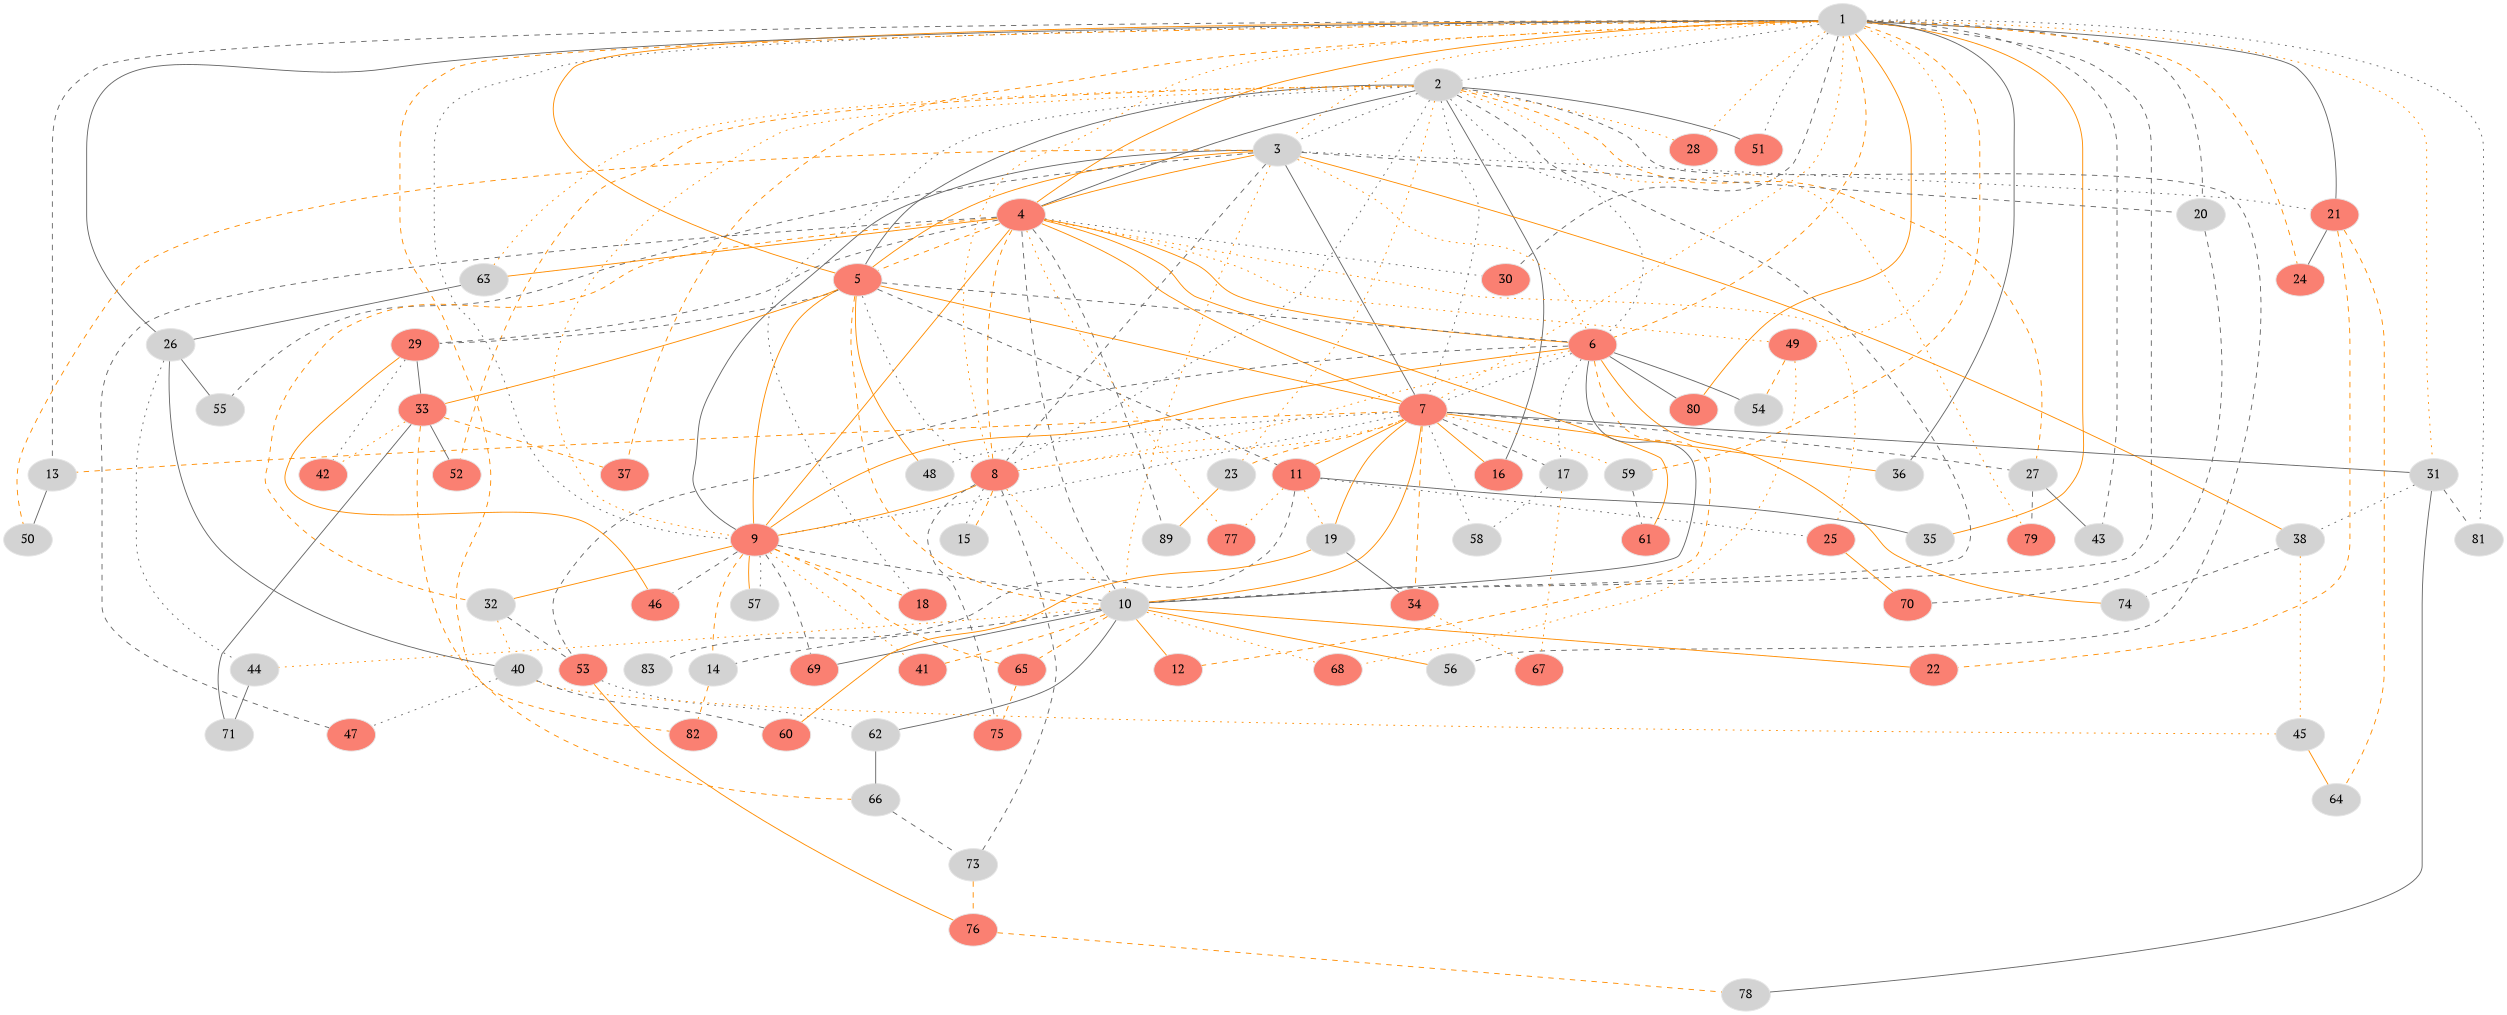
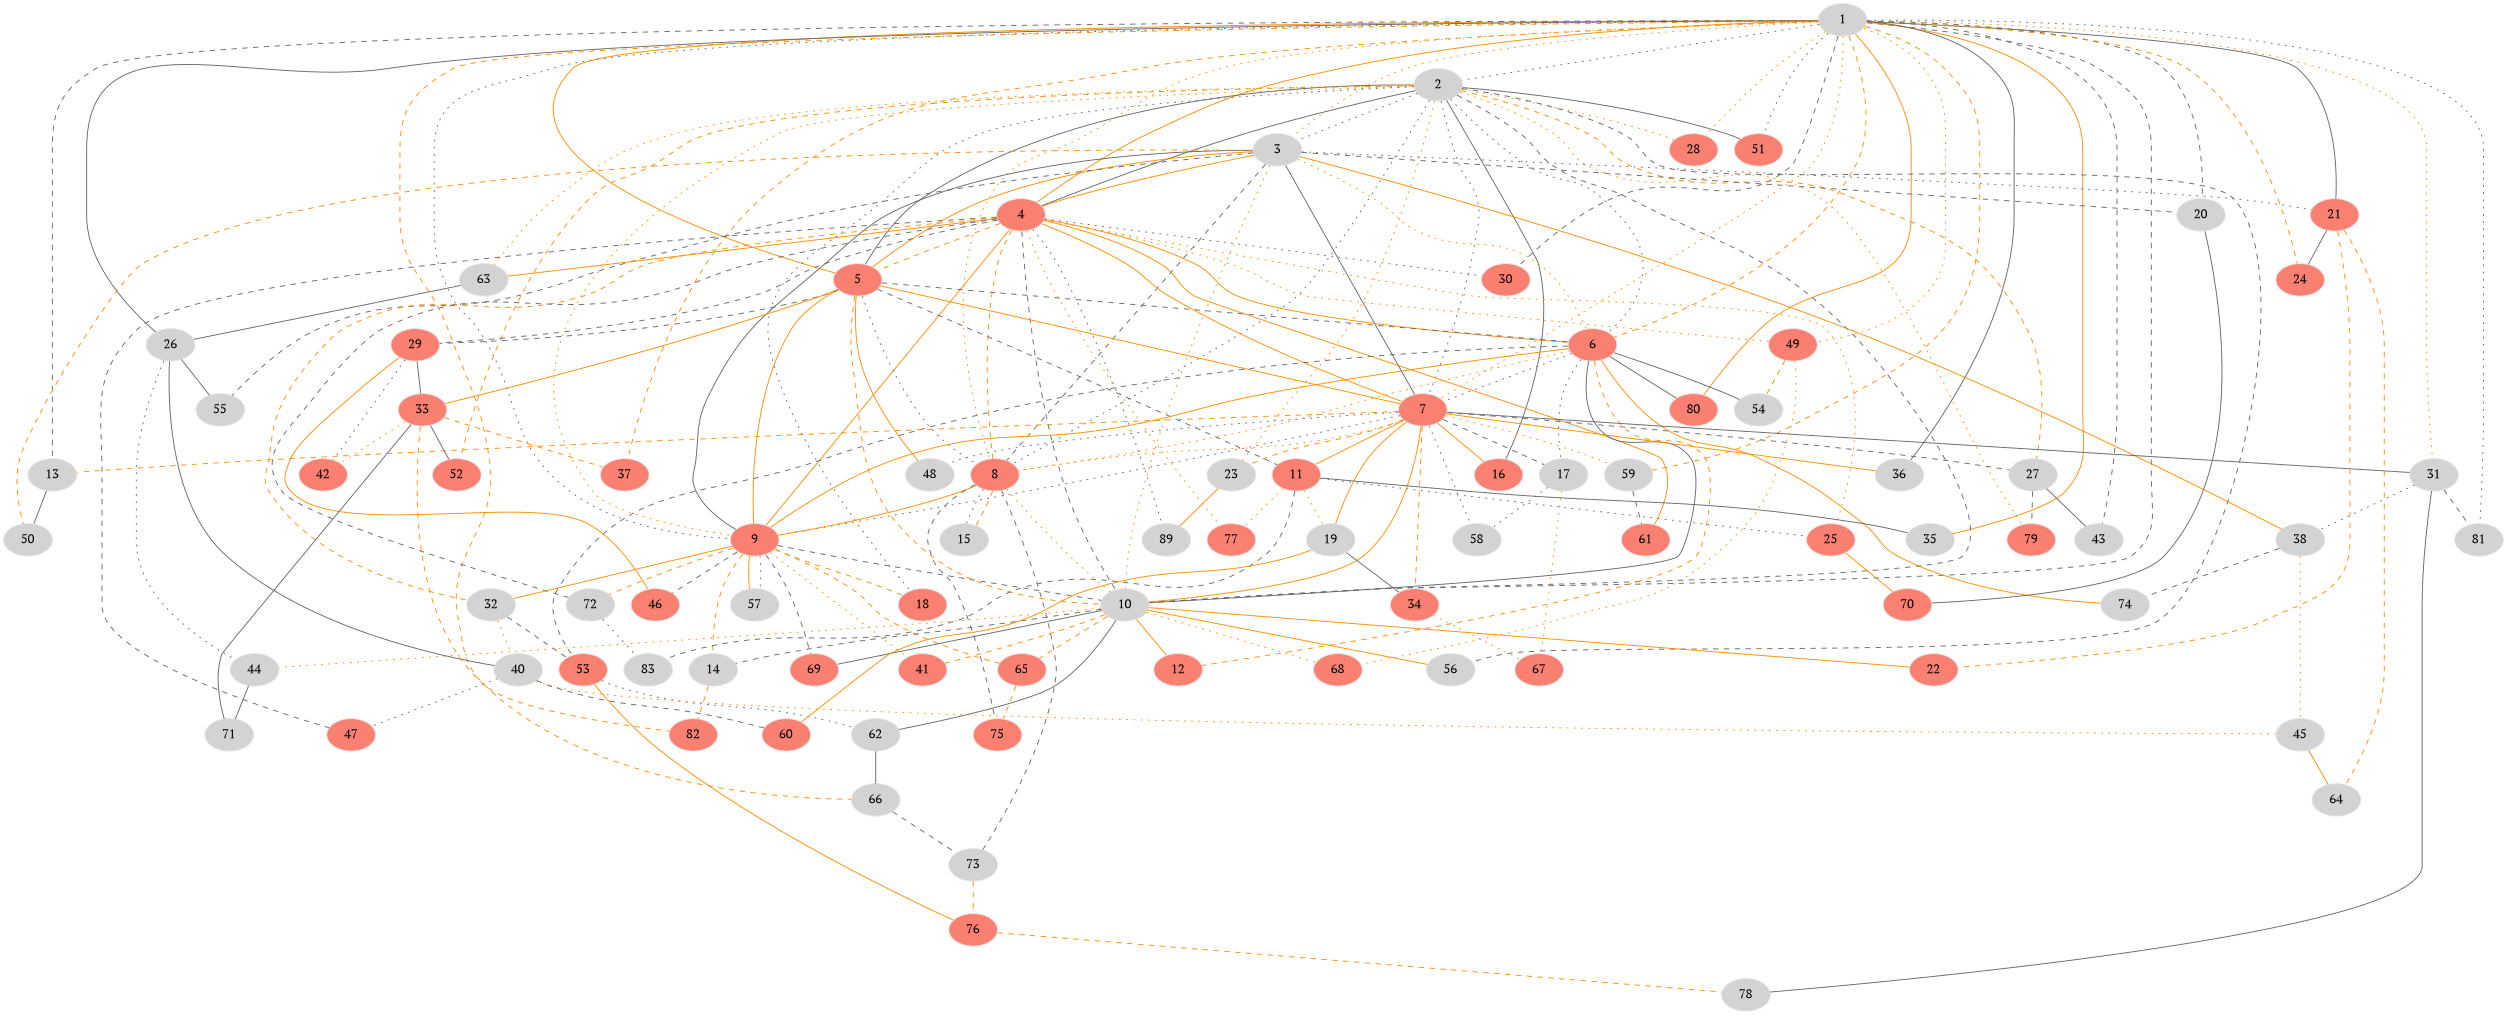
(1096, 342) -> (1096, 342)
(2192, 515) -> (2192, 515)
none -> (590, 605)
